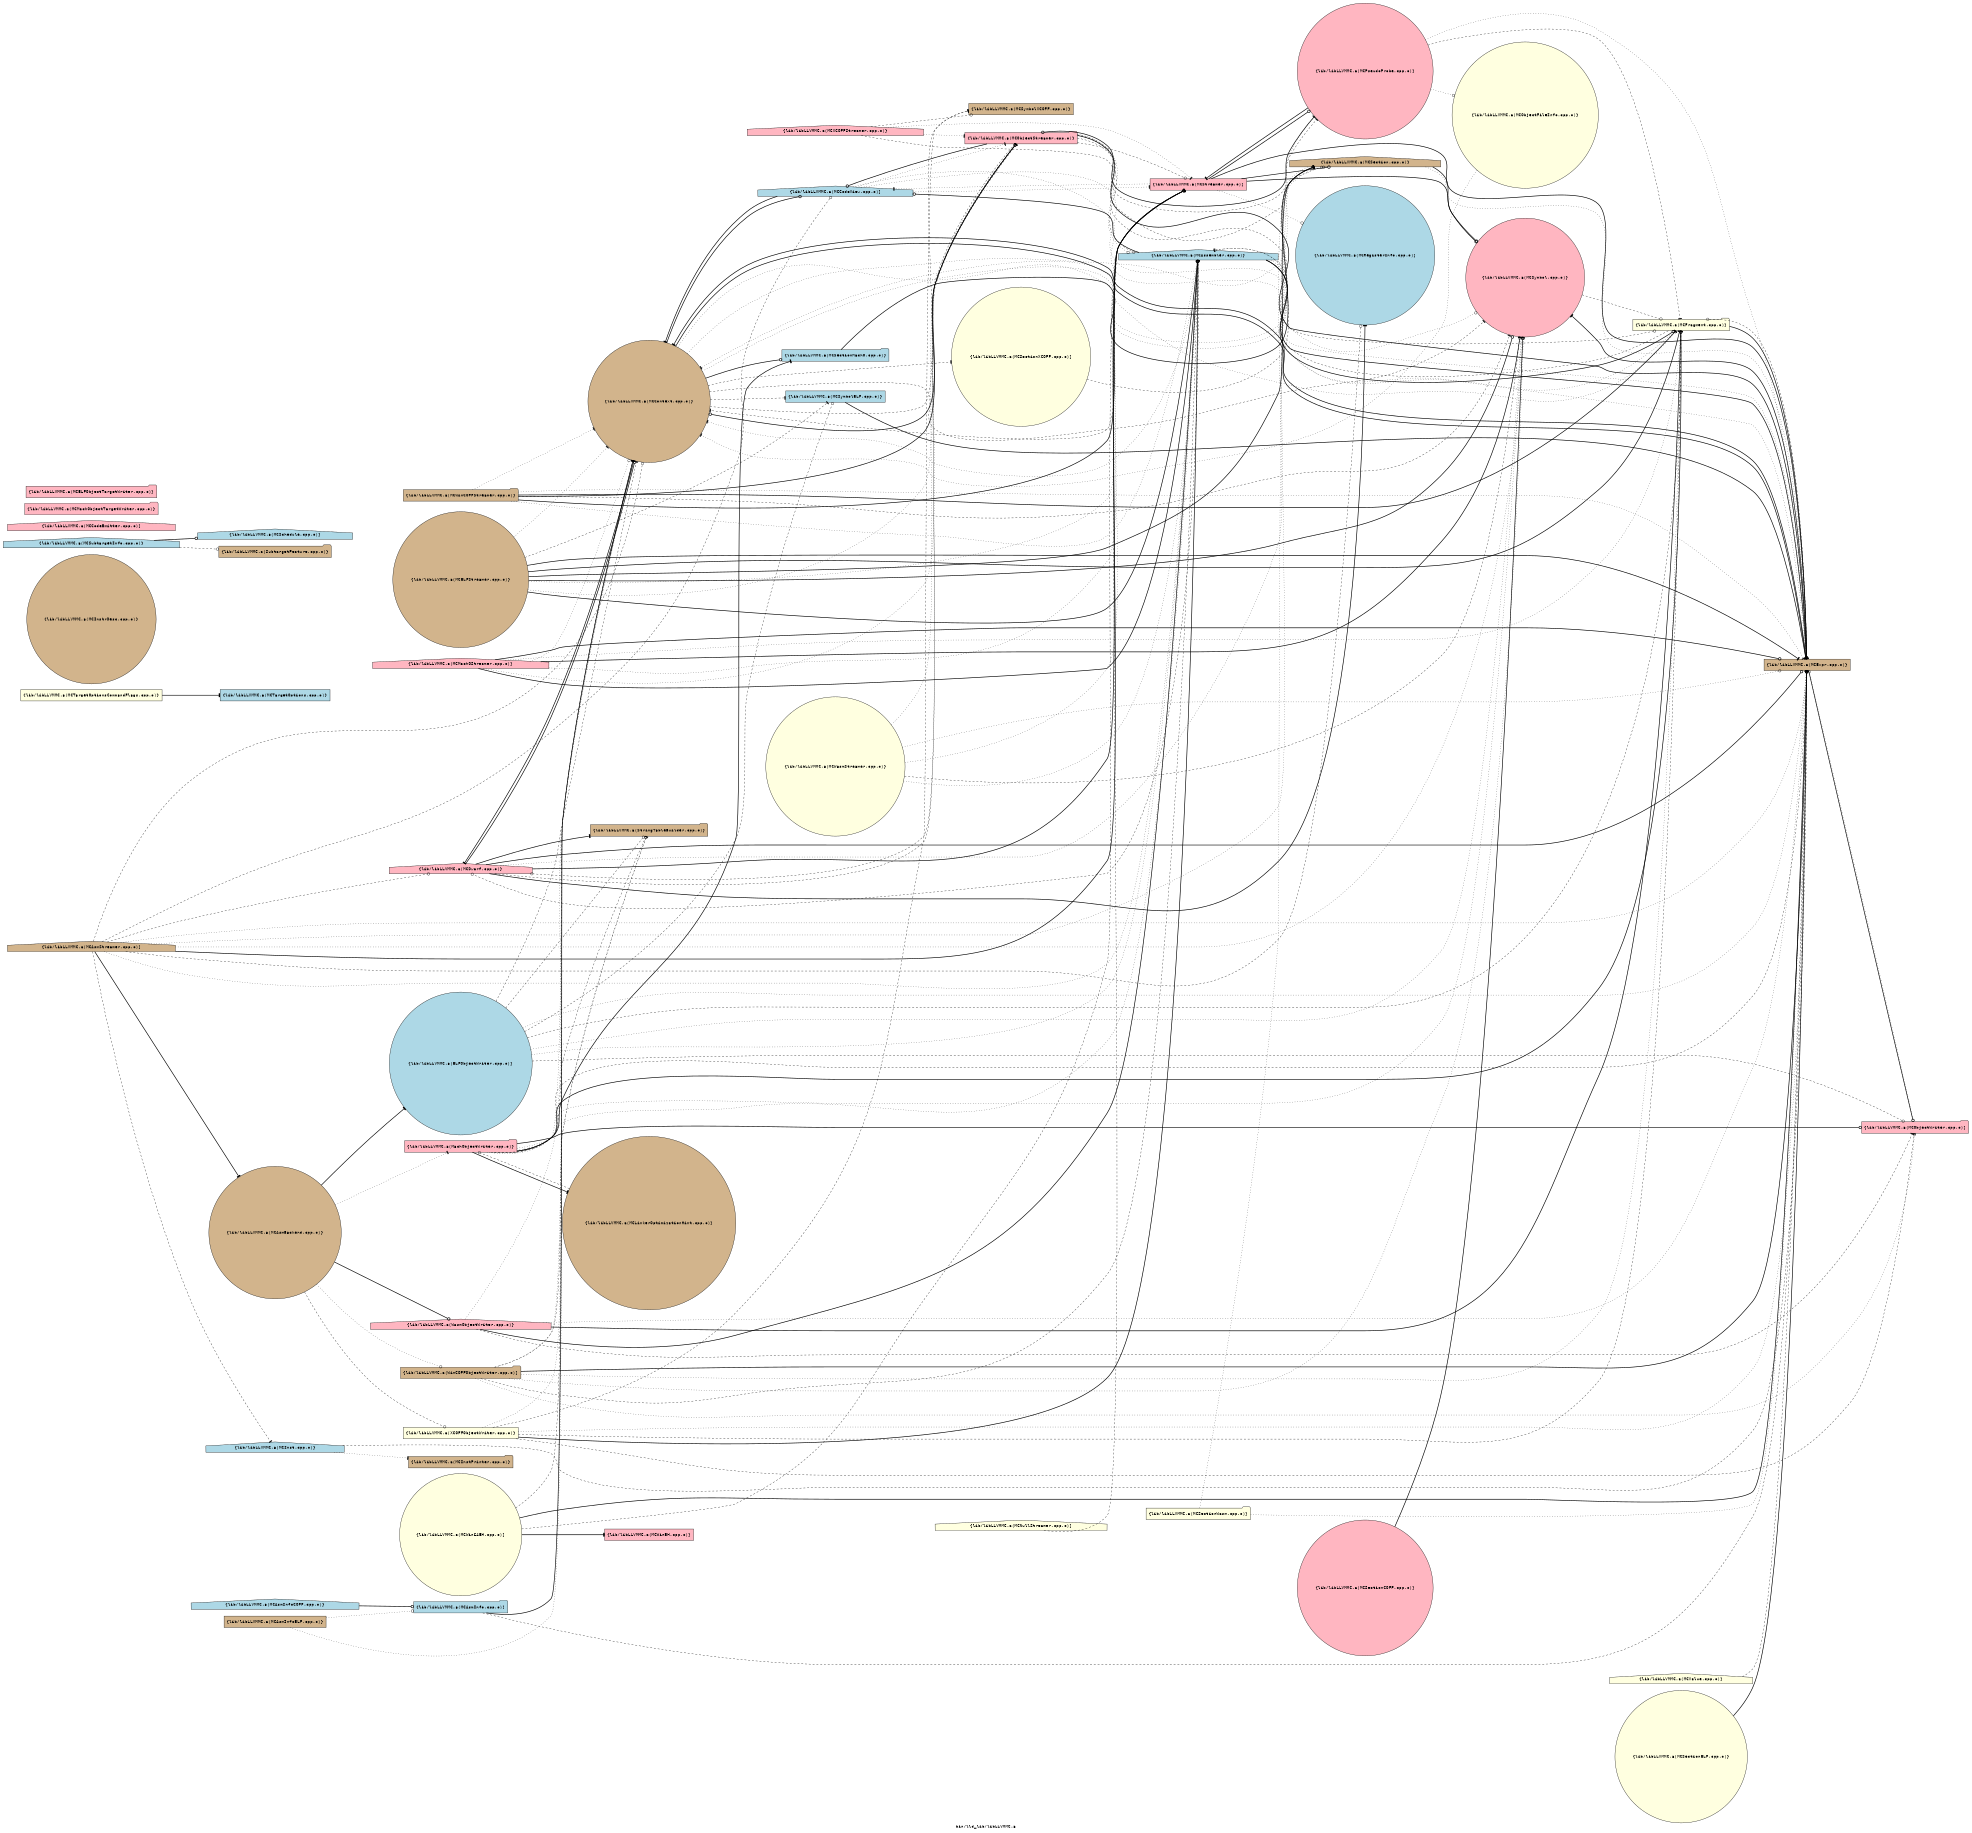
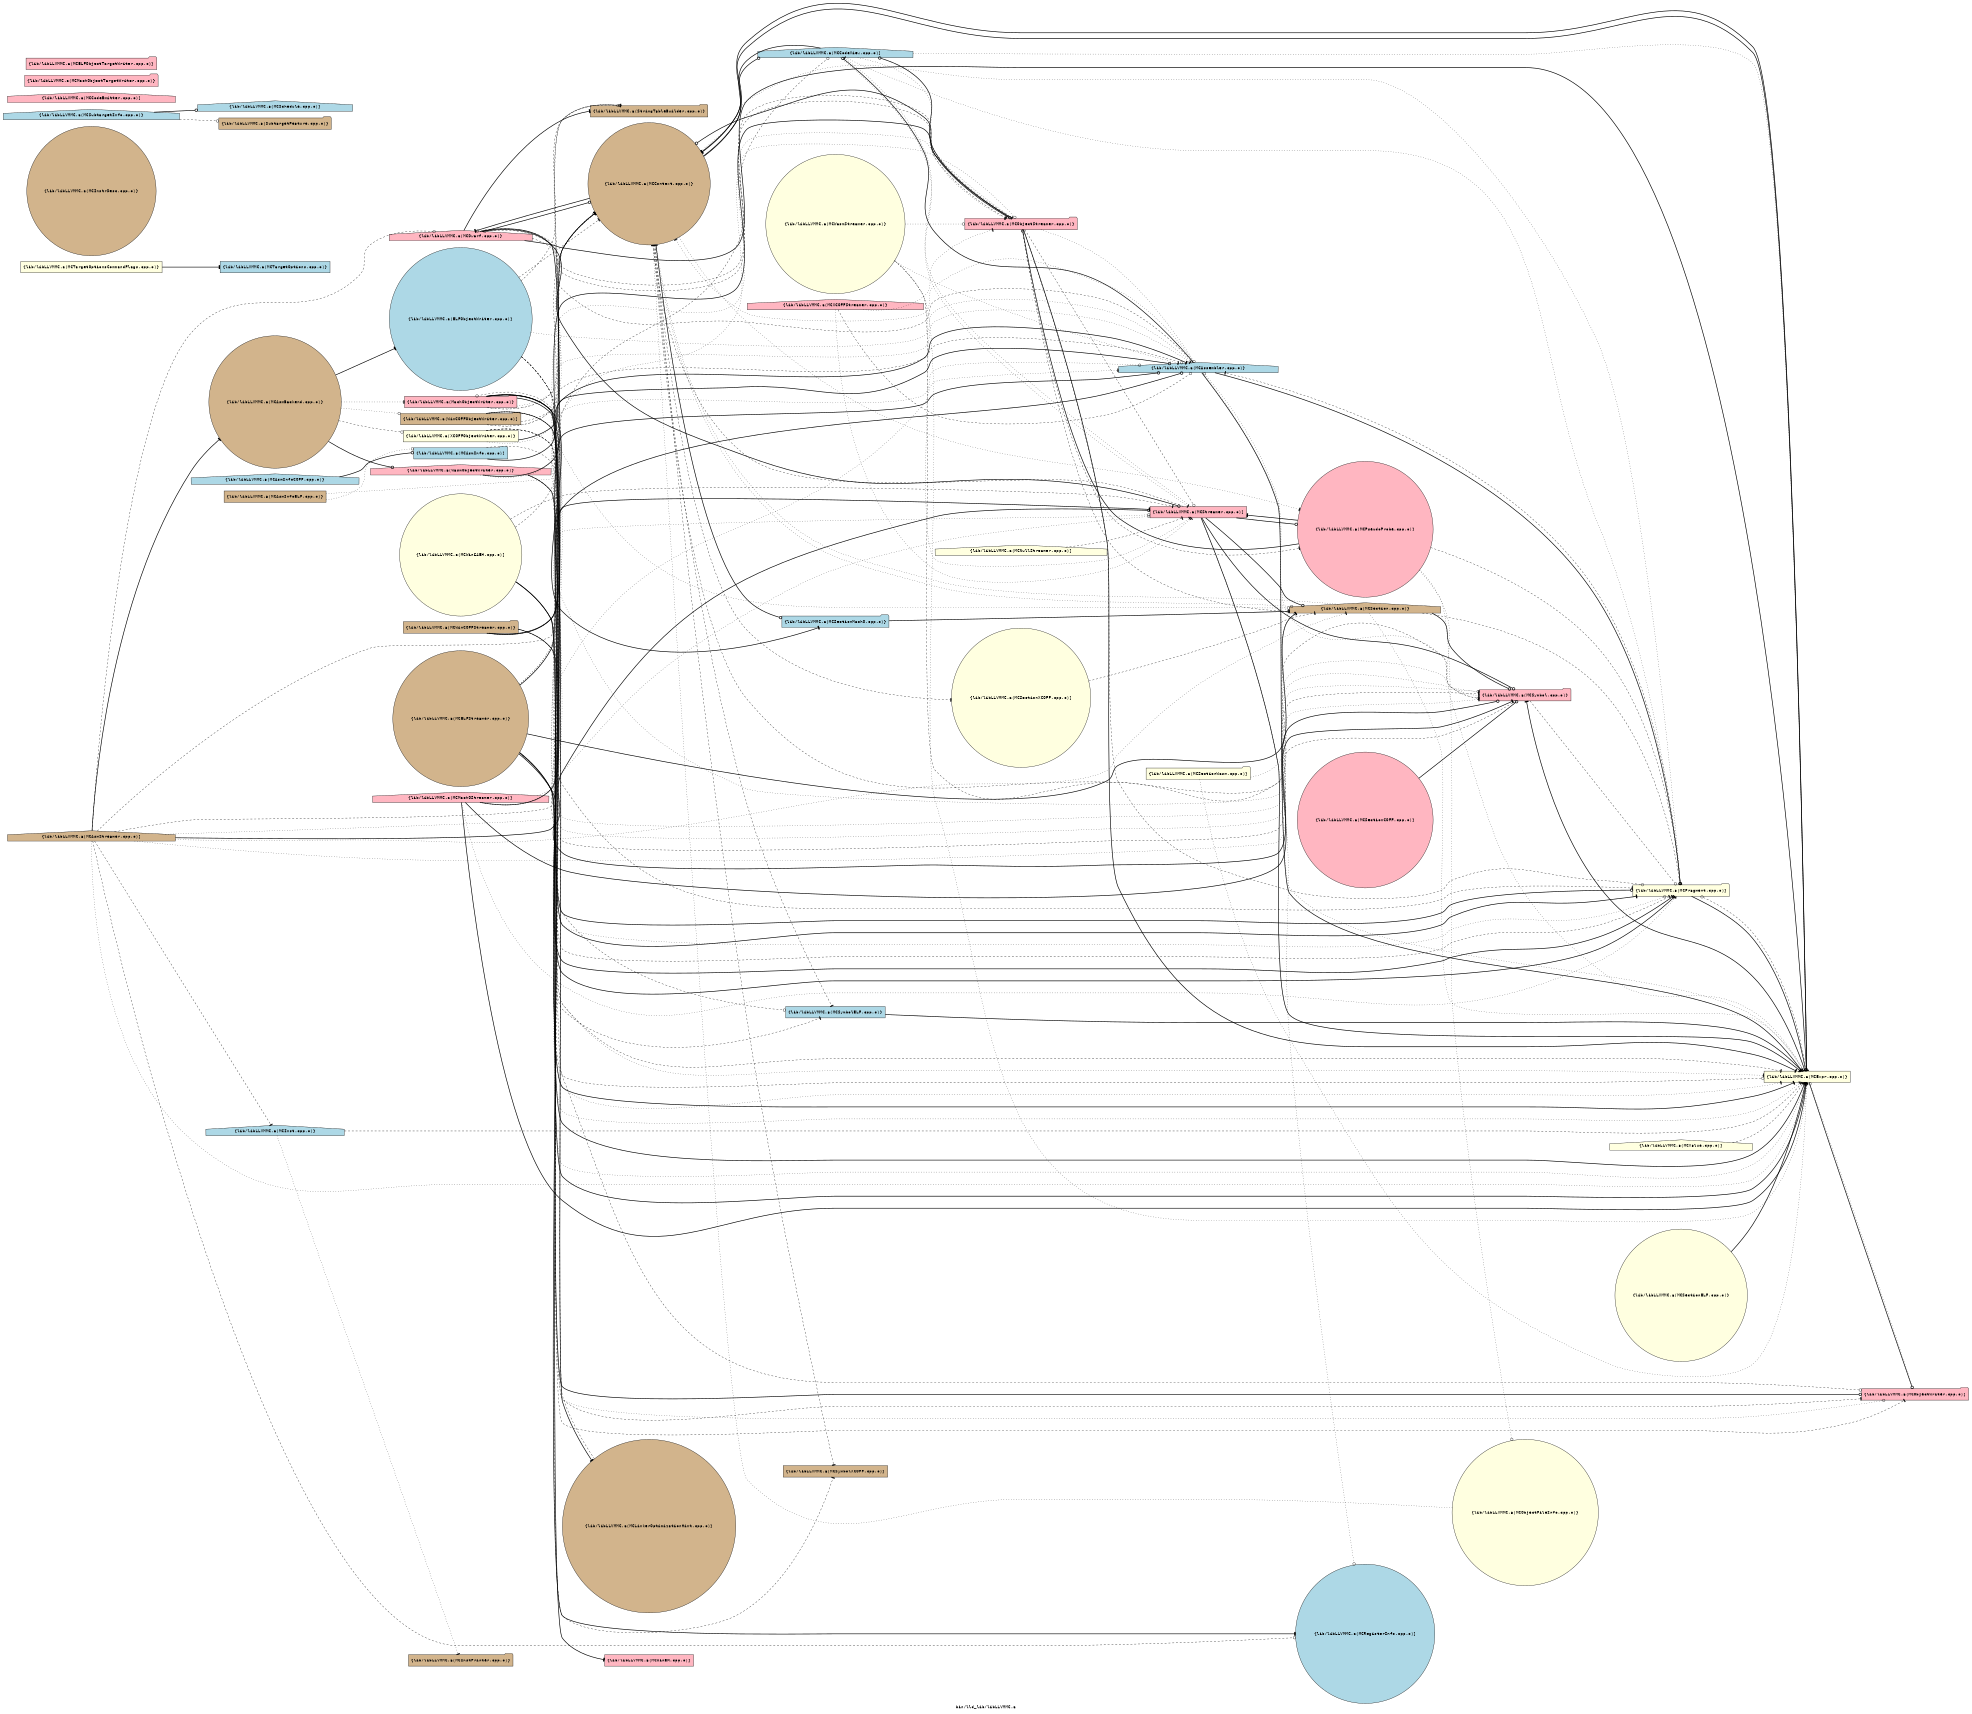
(920, 121) -> none
(1525, 278) -> (1525, 695)
(1807, 665) -> (1807, 1077)
none -> (1605, 695)
